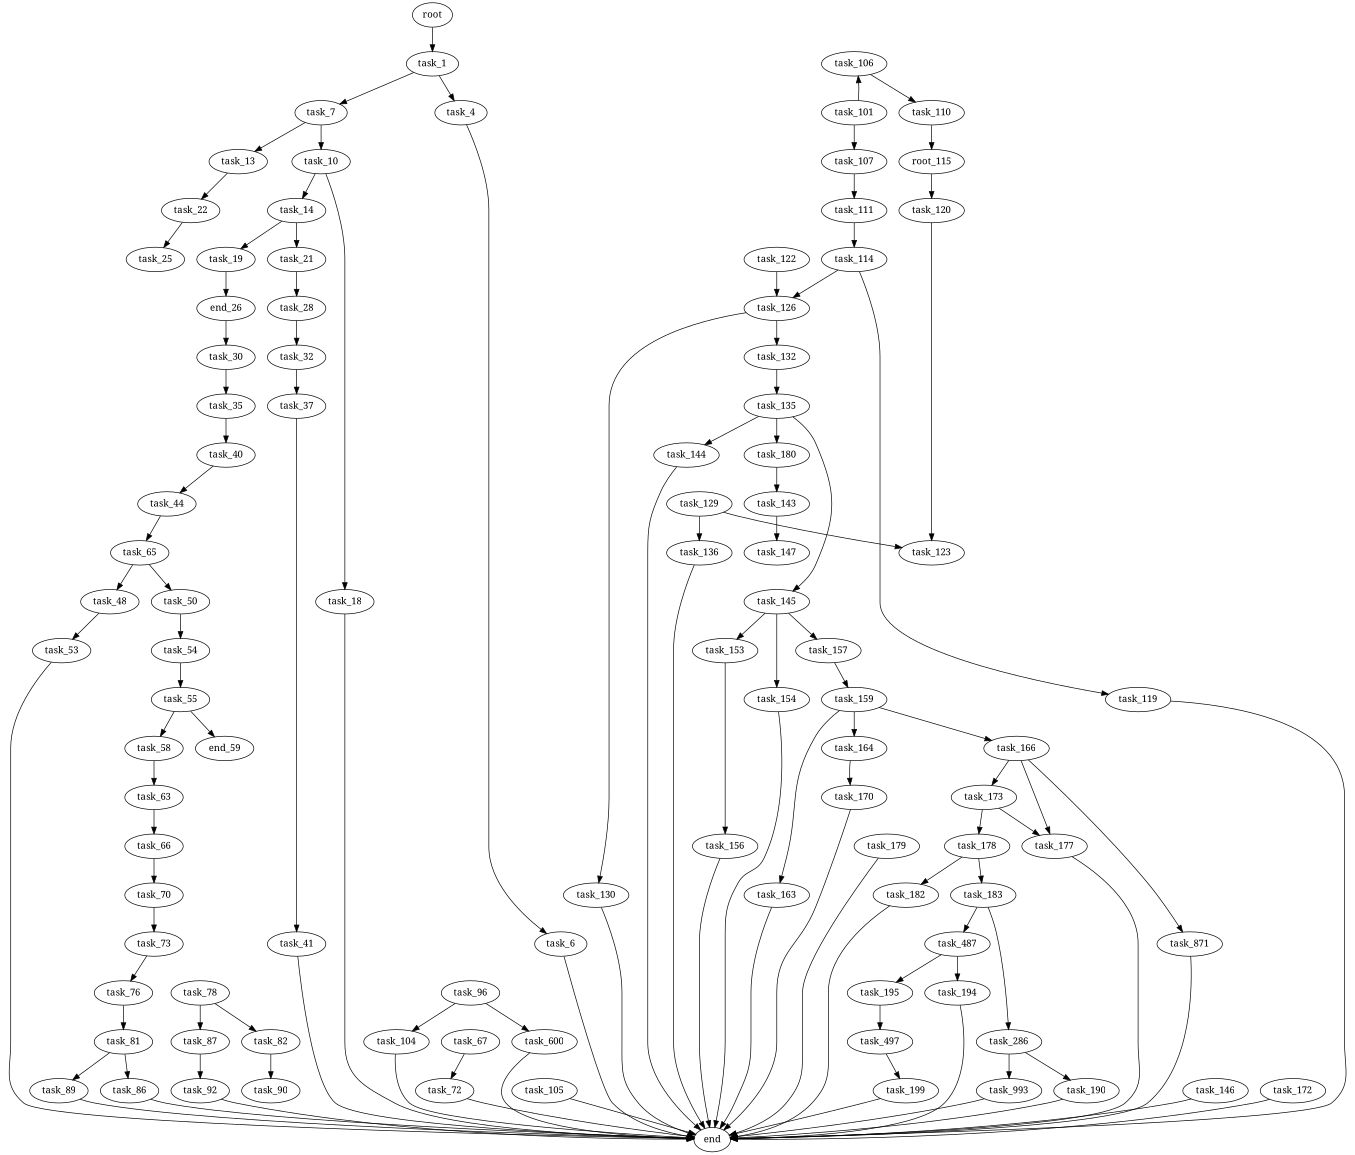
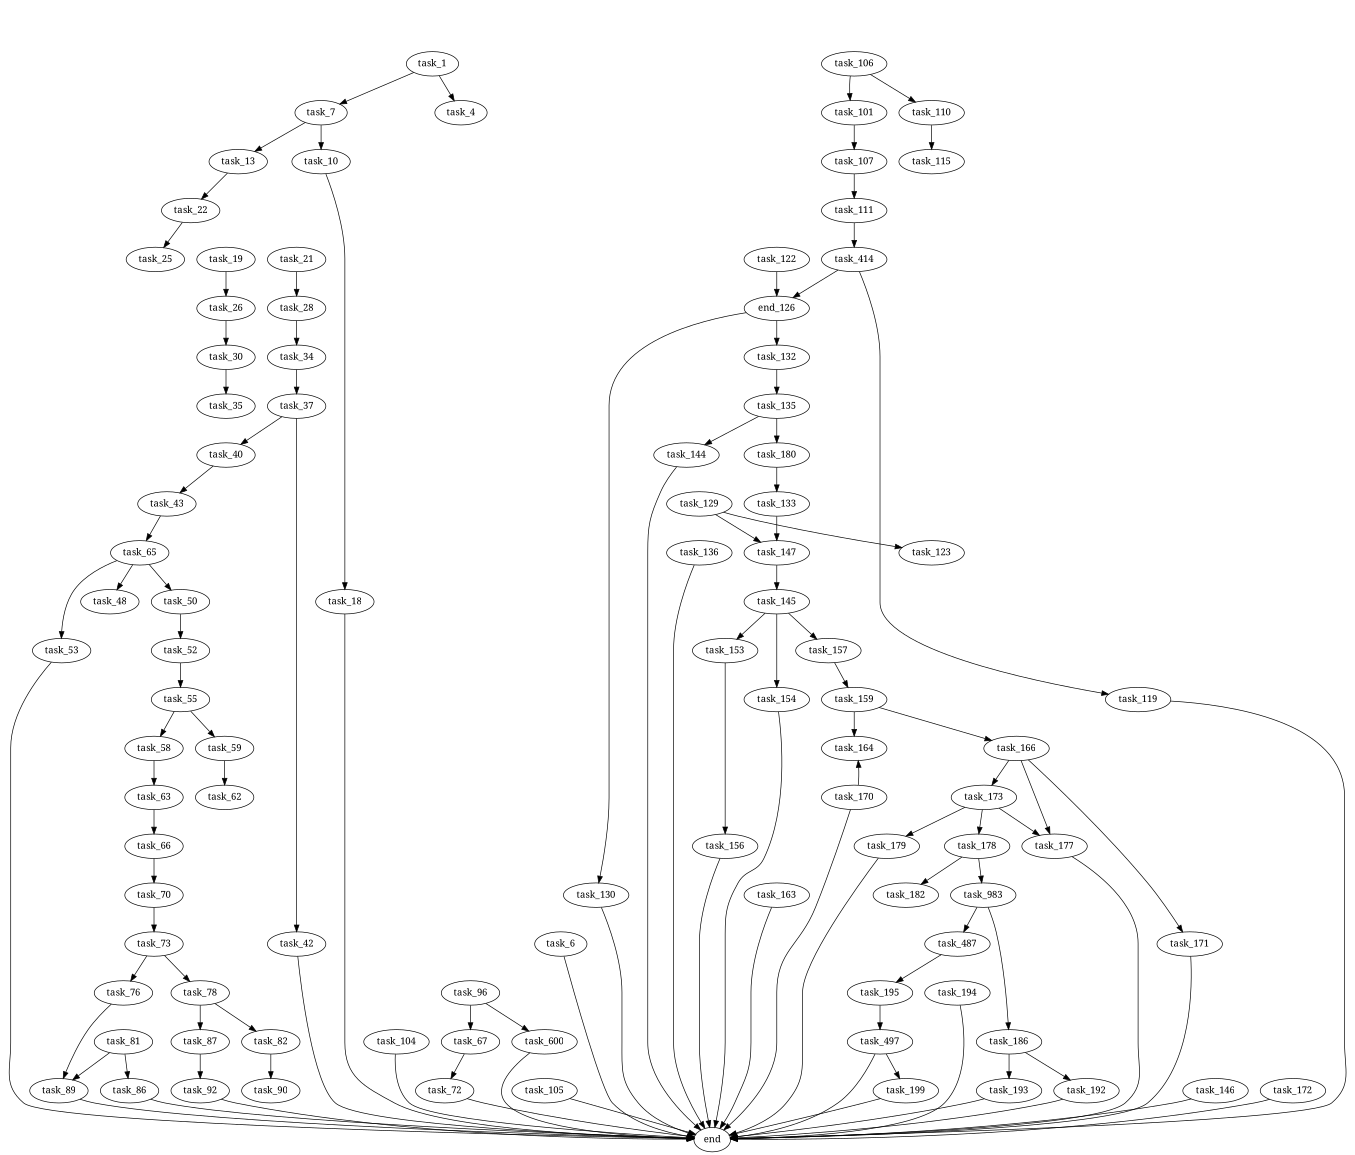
(432, 15) -> none
(859, 92) -> (850, 85)
(932, 162) -> (932, 162)
(297, 211) -> none
(932, 211) -> none
(854, 259) -> (854, 259)
(226, 308) -> (226, 308)
(777, 308) -> (777, 308)
(297, 357) -> (297, 357)
(226, 427) -> (264, 429)
(832, 500) -> (777, 574)
(167, 504) -> (167, 504)
(777, 504) -> (777, 504)
(699, 525) -> (735, 527)
(489, 534) -> none
(88, 624) -> (77, 587)
(181, 651) -> (181, 651)
(225, 748) -> (225, 748)
(850, 769) -> (859, 776)
(797, 787) -> none
none -> (225, 797)
none -> (939, 820)
(983, 895) -> (983, 895)
(297, 944) -> (297, 944)
(1190, 944) -> (1190, 944)
(957, 965) -> none
none -> (175, 966)
(123, 1014) -> (84, 1035)
(437, 1015) -> (471, 1014)
(828, 1037) -> (833, 1106)
(1009, 1042) -> (1009, 1042)
(1009, 1091) -> (1009, 1091)
(1086, 1091) -> (1086, 1091)
